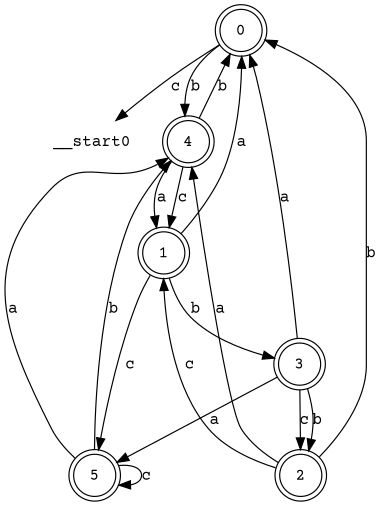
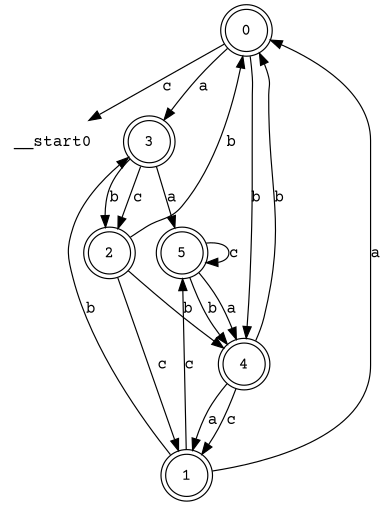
(280, 202) -> (198, 78)
(221, 309) -> (189, 309)
